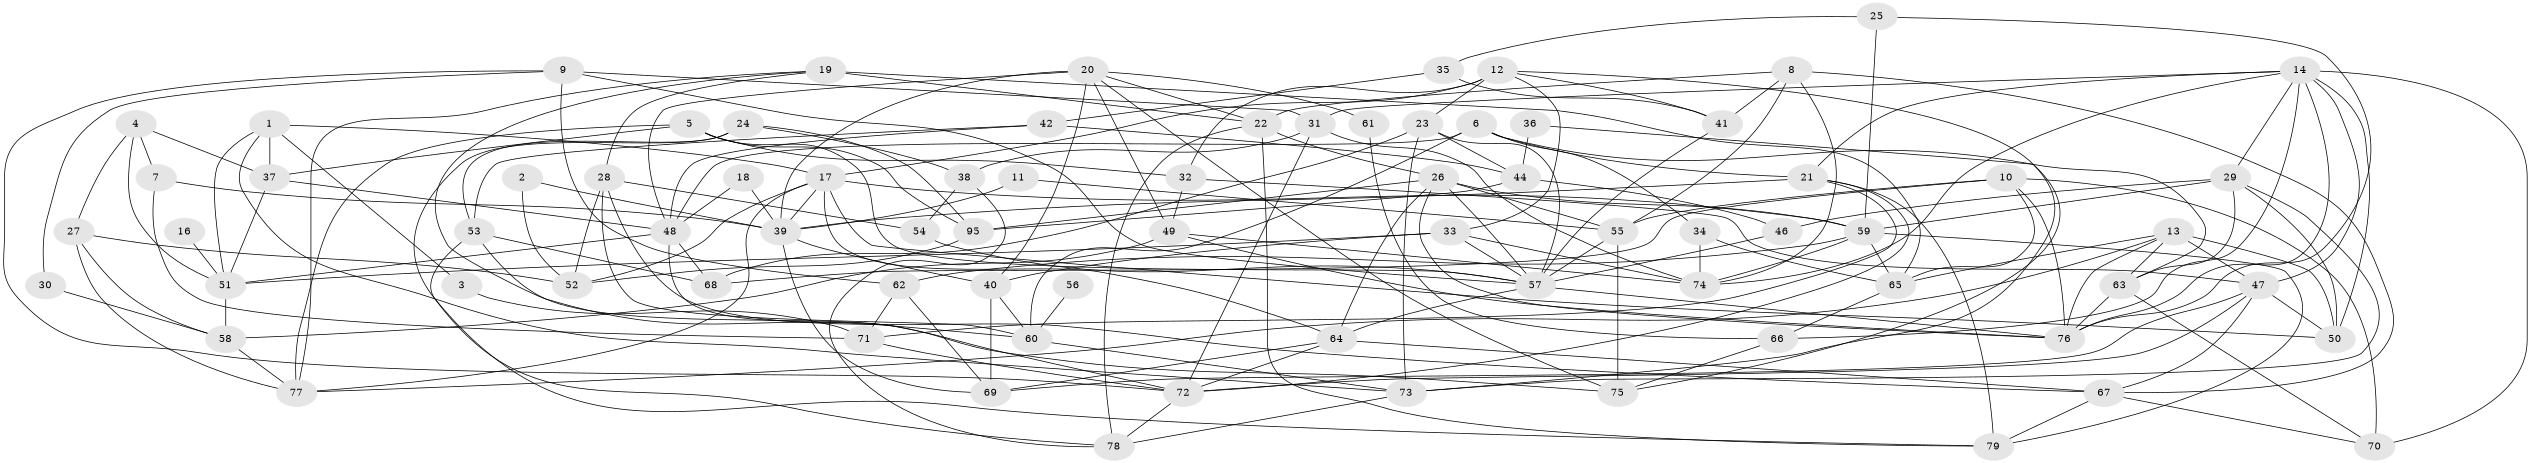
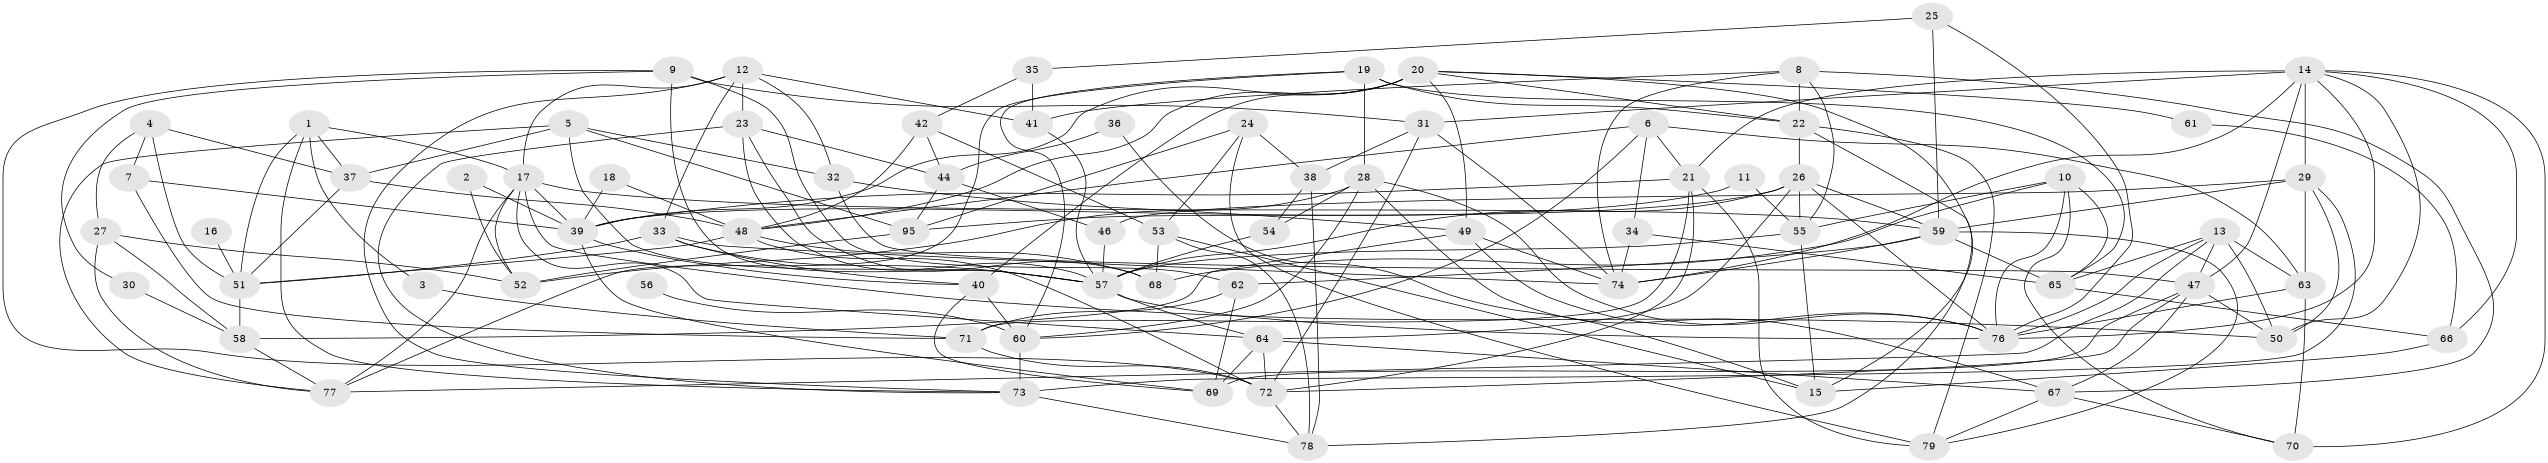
none -> (1603, 303)
(1618, 393) -> (1816, 393)
